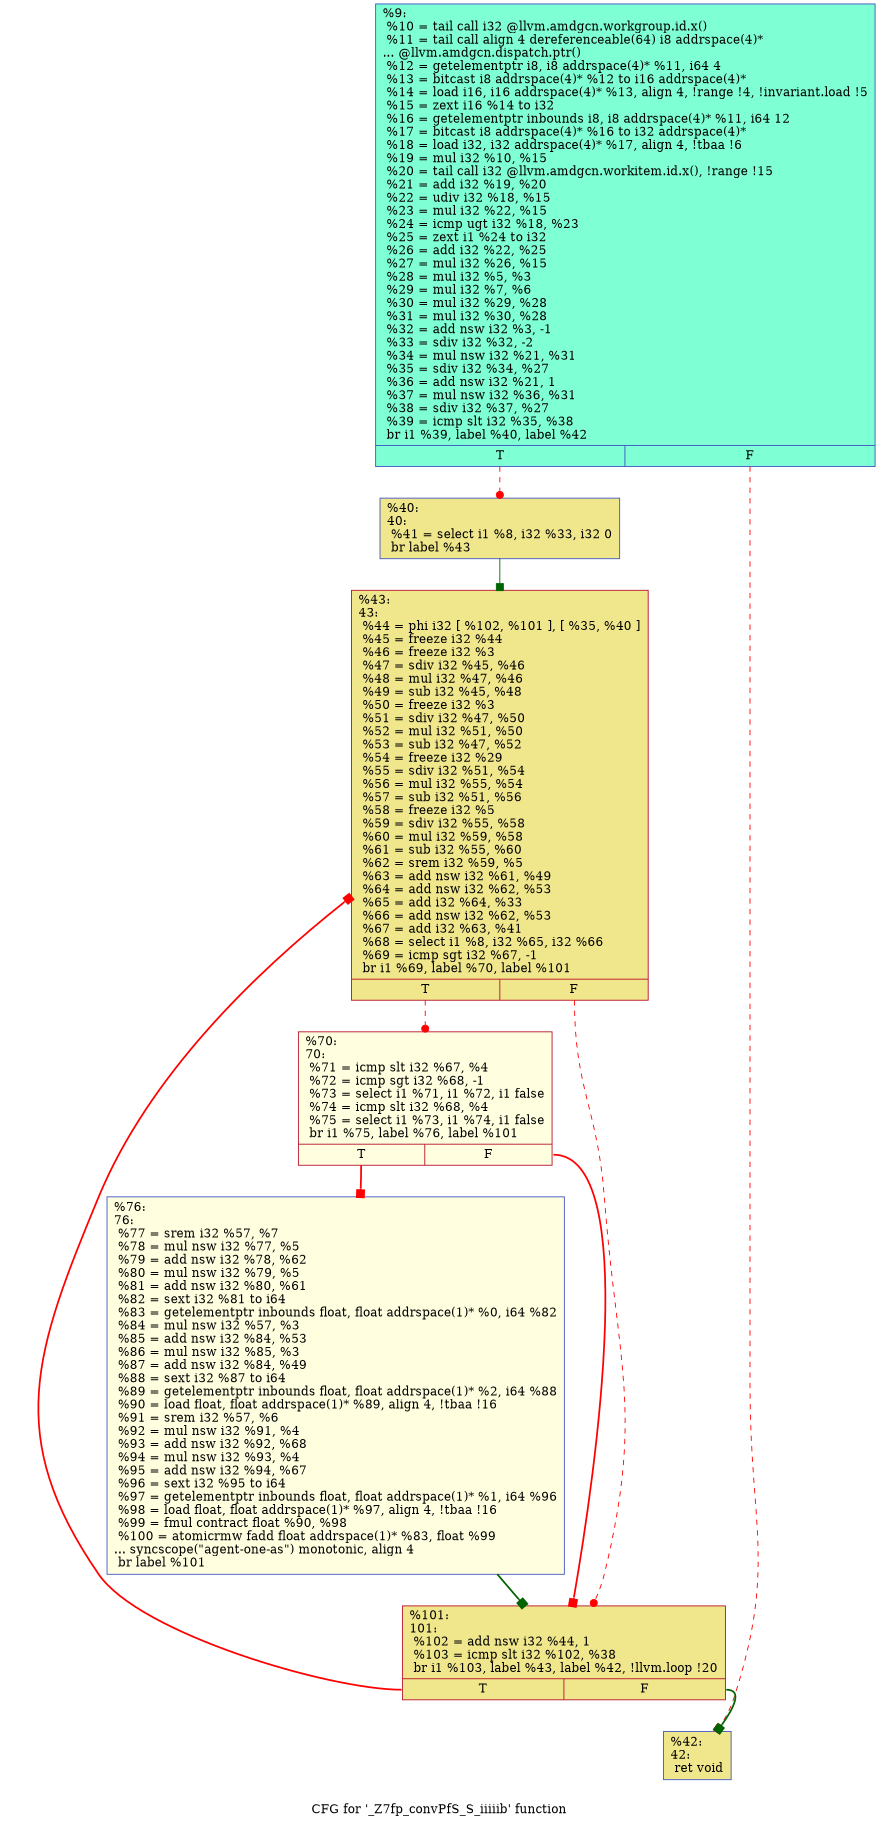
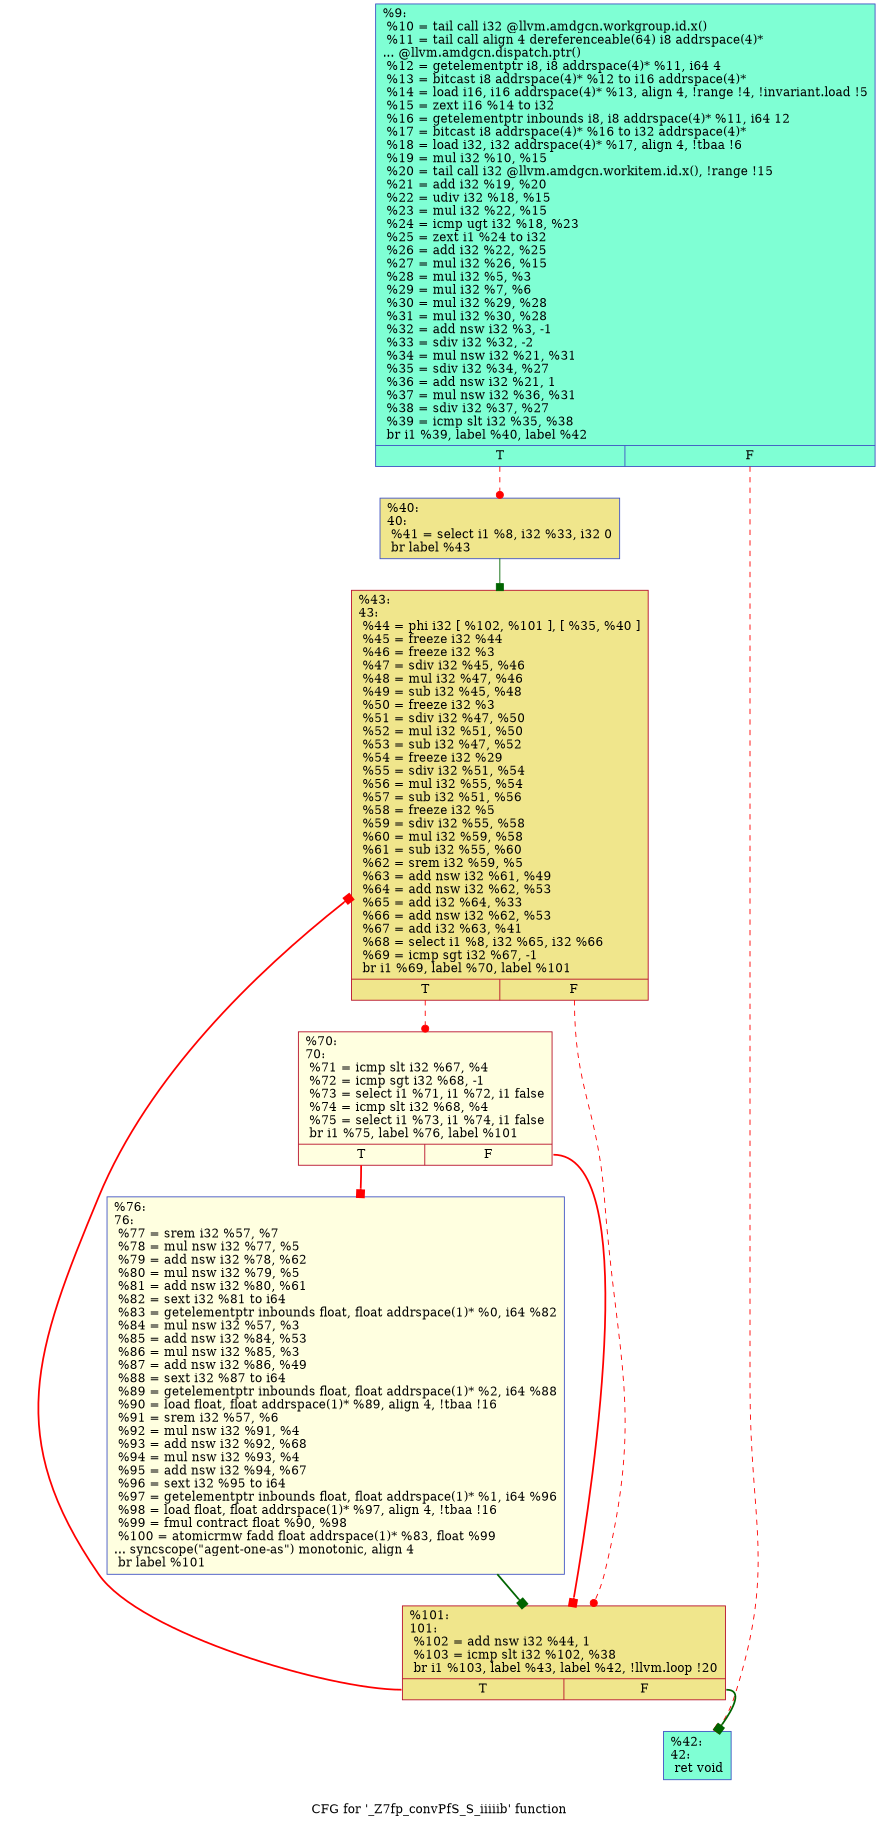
(211, 1365) -> (211, 1365)
(697, 1756) -> (697, 1756)
